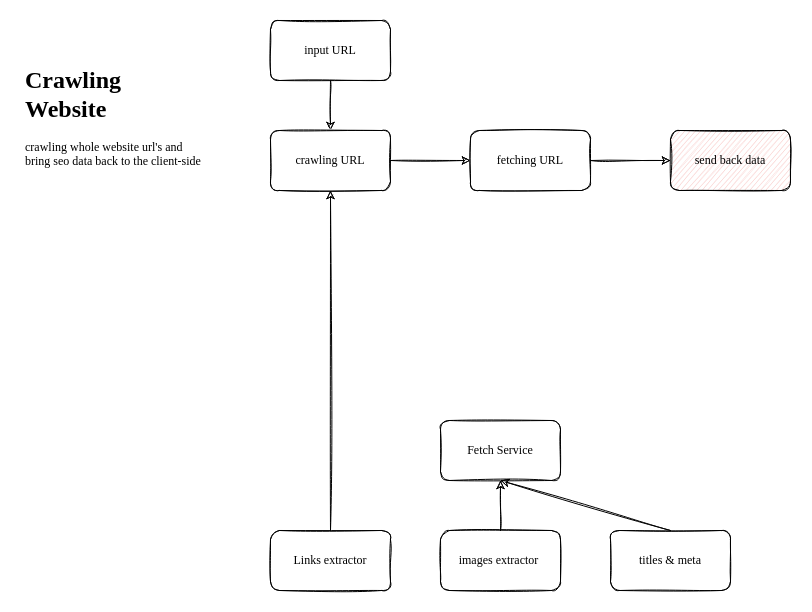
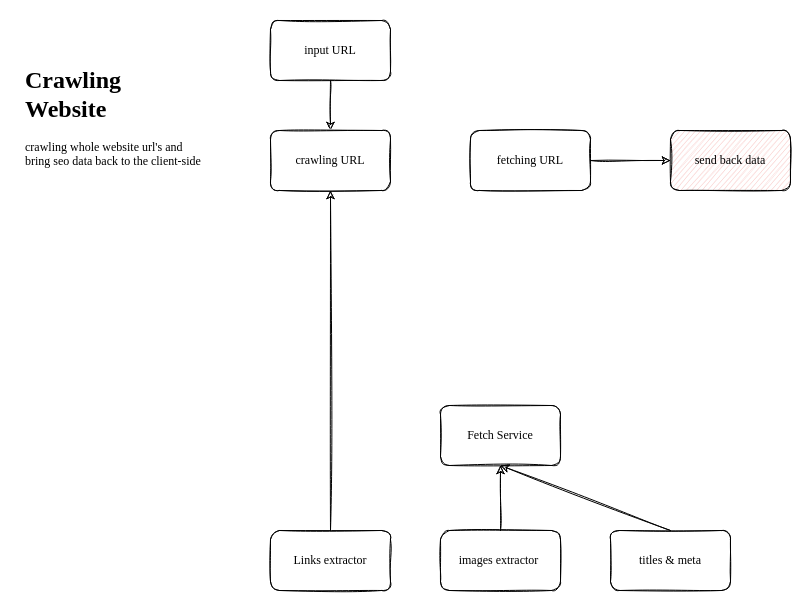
(428, 161) -> none
(501, 451) -> (501, 436)
